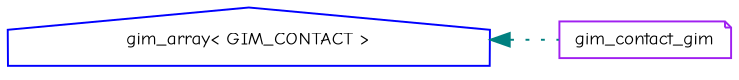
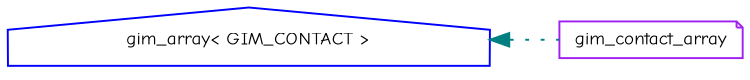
(645, 40) -> (651, 40)
